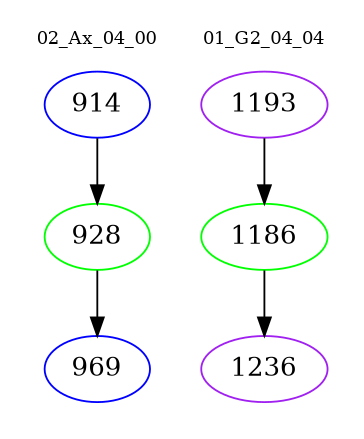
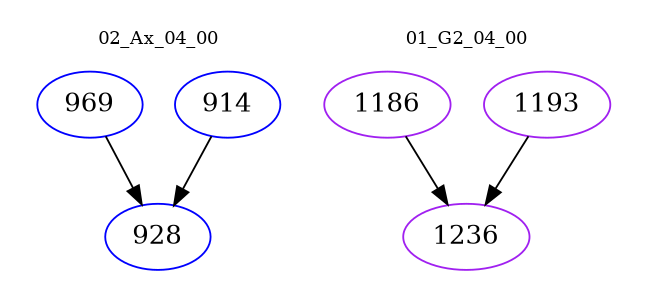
(264, 39) -> (467, 39)
(264, 162) -> (512, 162)
(97, 237) -> (158, 237)
(264, 237) -> (387, 105)
(97, 294) -> (119, 162)
